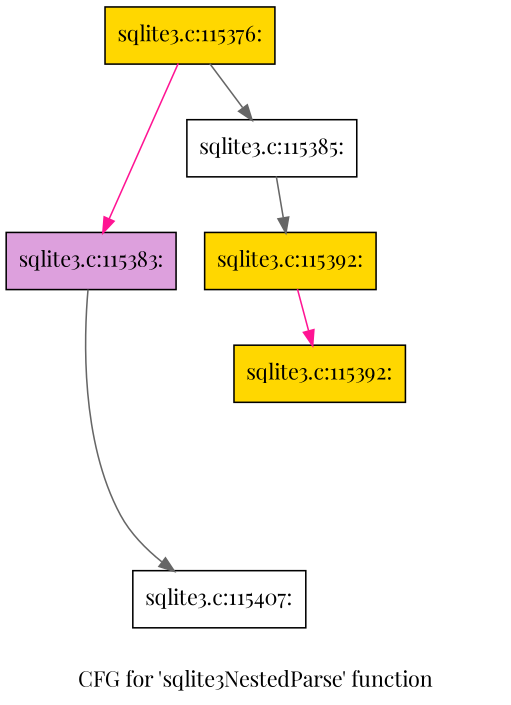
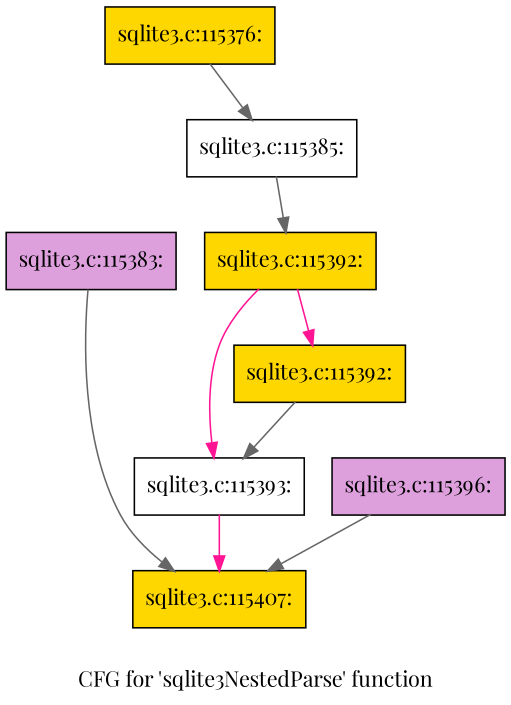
(144, 141) -> none
none -> (219, 486)
none -> (419, 486)
(219, 599) -> (219, 599)
